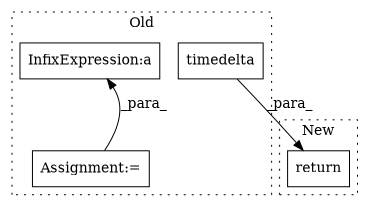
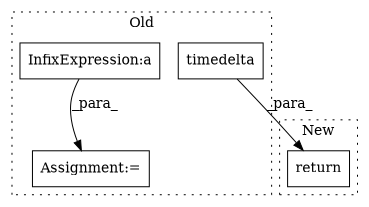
(119, 120) -> (71, 110)
